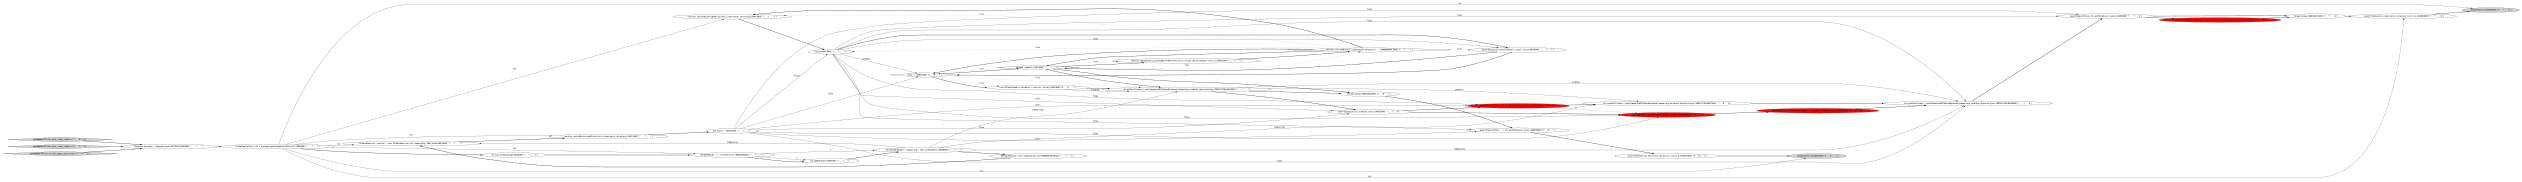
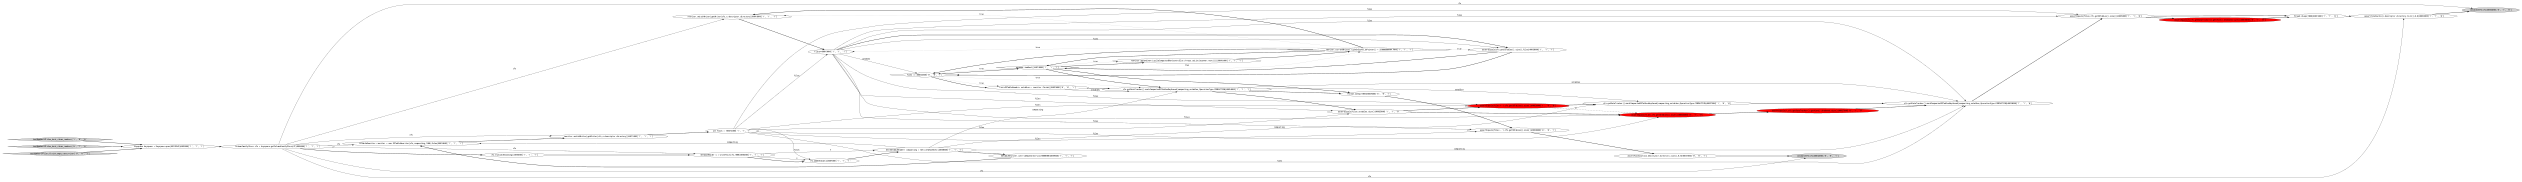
(828, 103) -> (785, 136)
